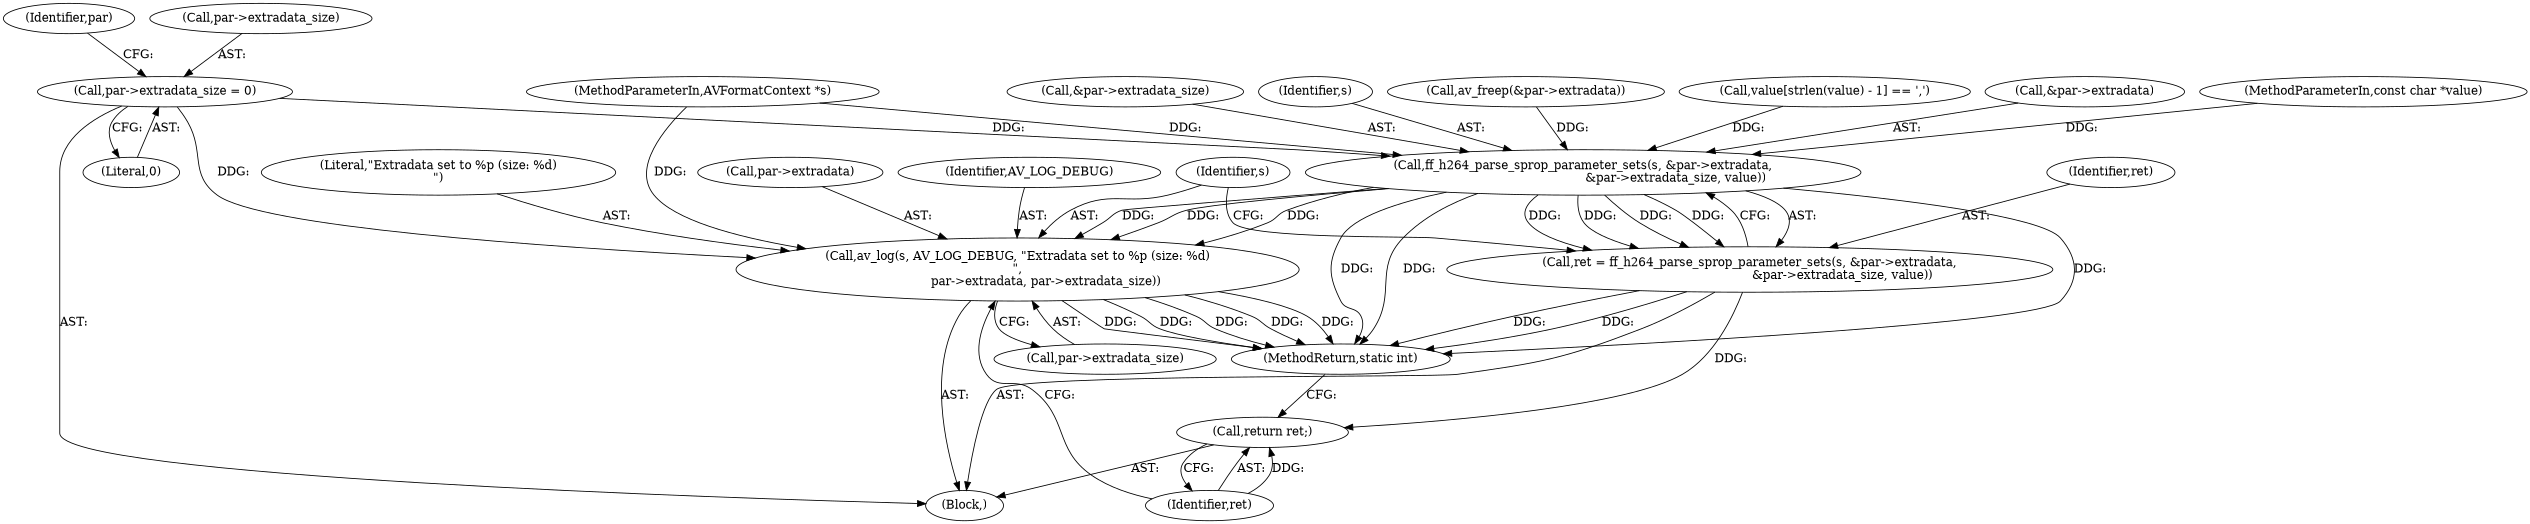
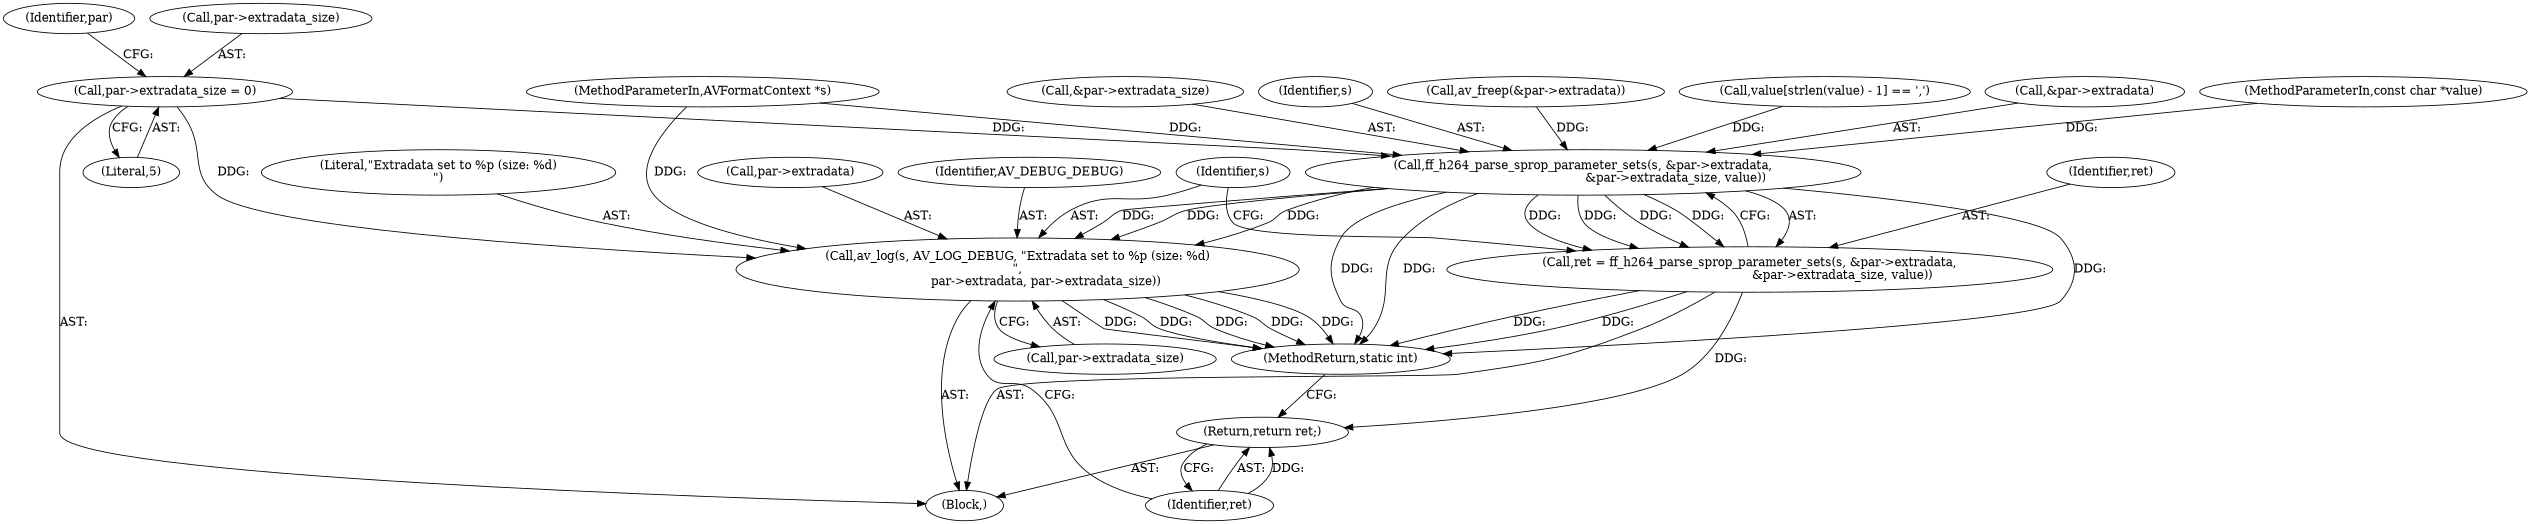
(131, 172) -> (131, 172)
(1029, 172) -> (1029, 172)
(1262, 432) -> (1262, 432)
